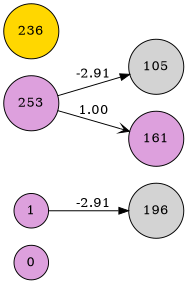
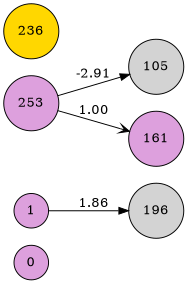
(94, 204) -> (94, 204)
